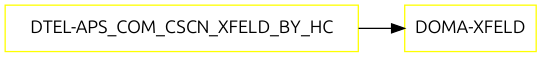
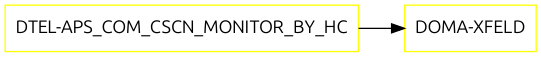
(182, 28) -> (182, 28)
